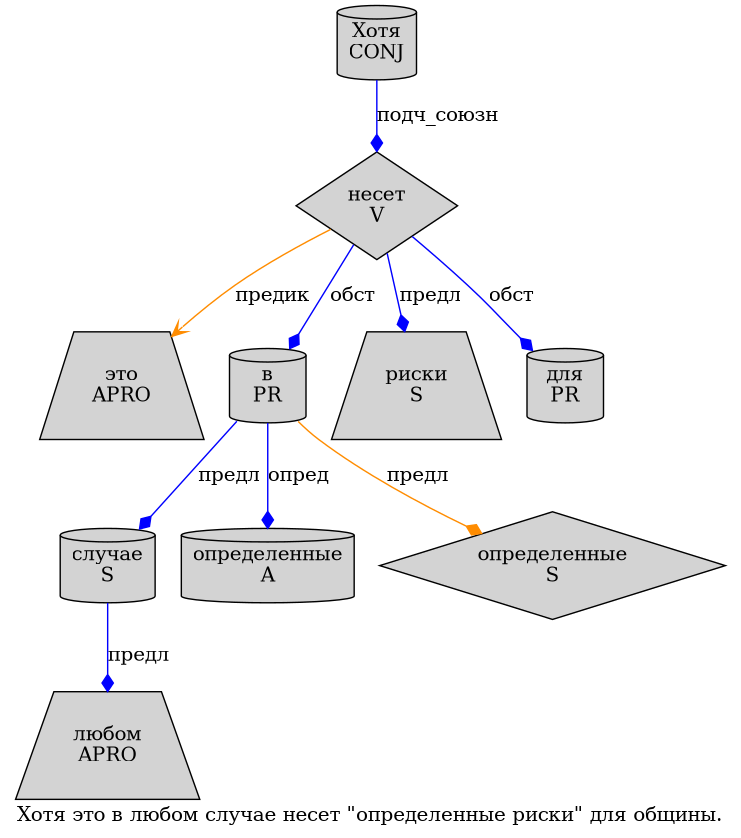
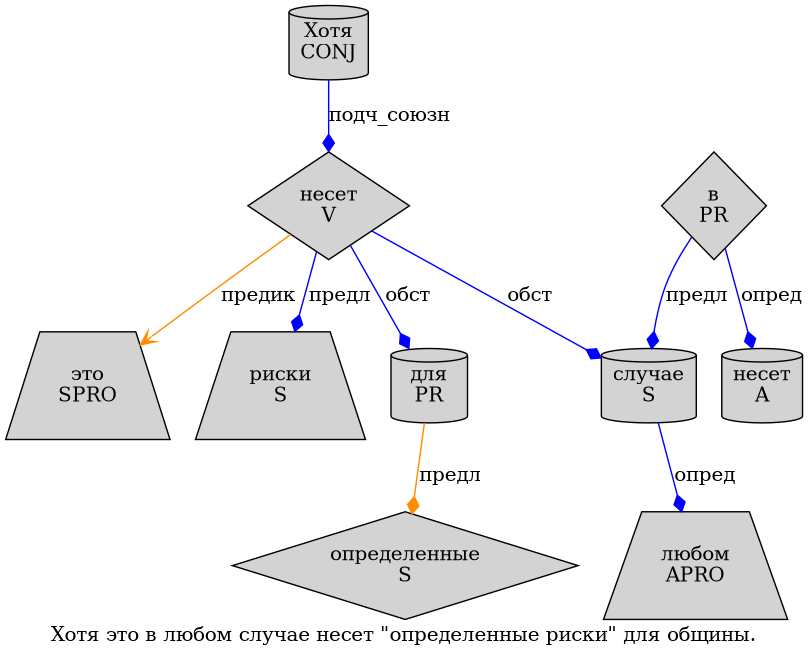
(326, 289) -> (479, 290)
(122, 386) -> (88, 386)
(268, 386) -> (714, 206)
(378, 479) -> (419, 460)
(268, 566) -> (762, 386)
(139, 656) -> (705, 476)
